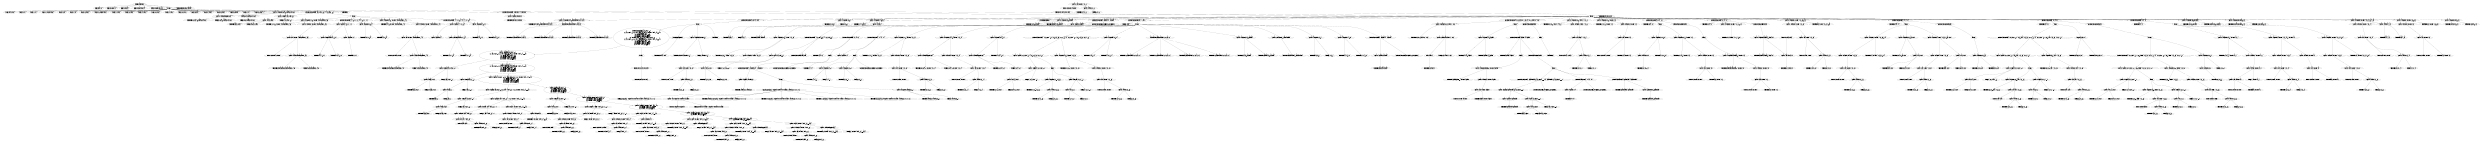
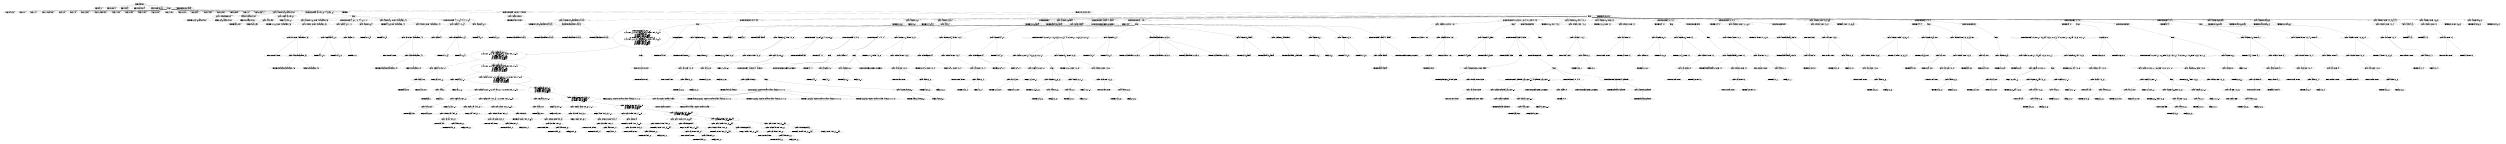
none -> (1732, 38)
